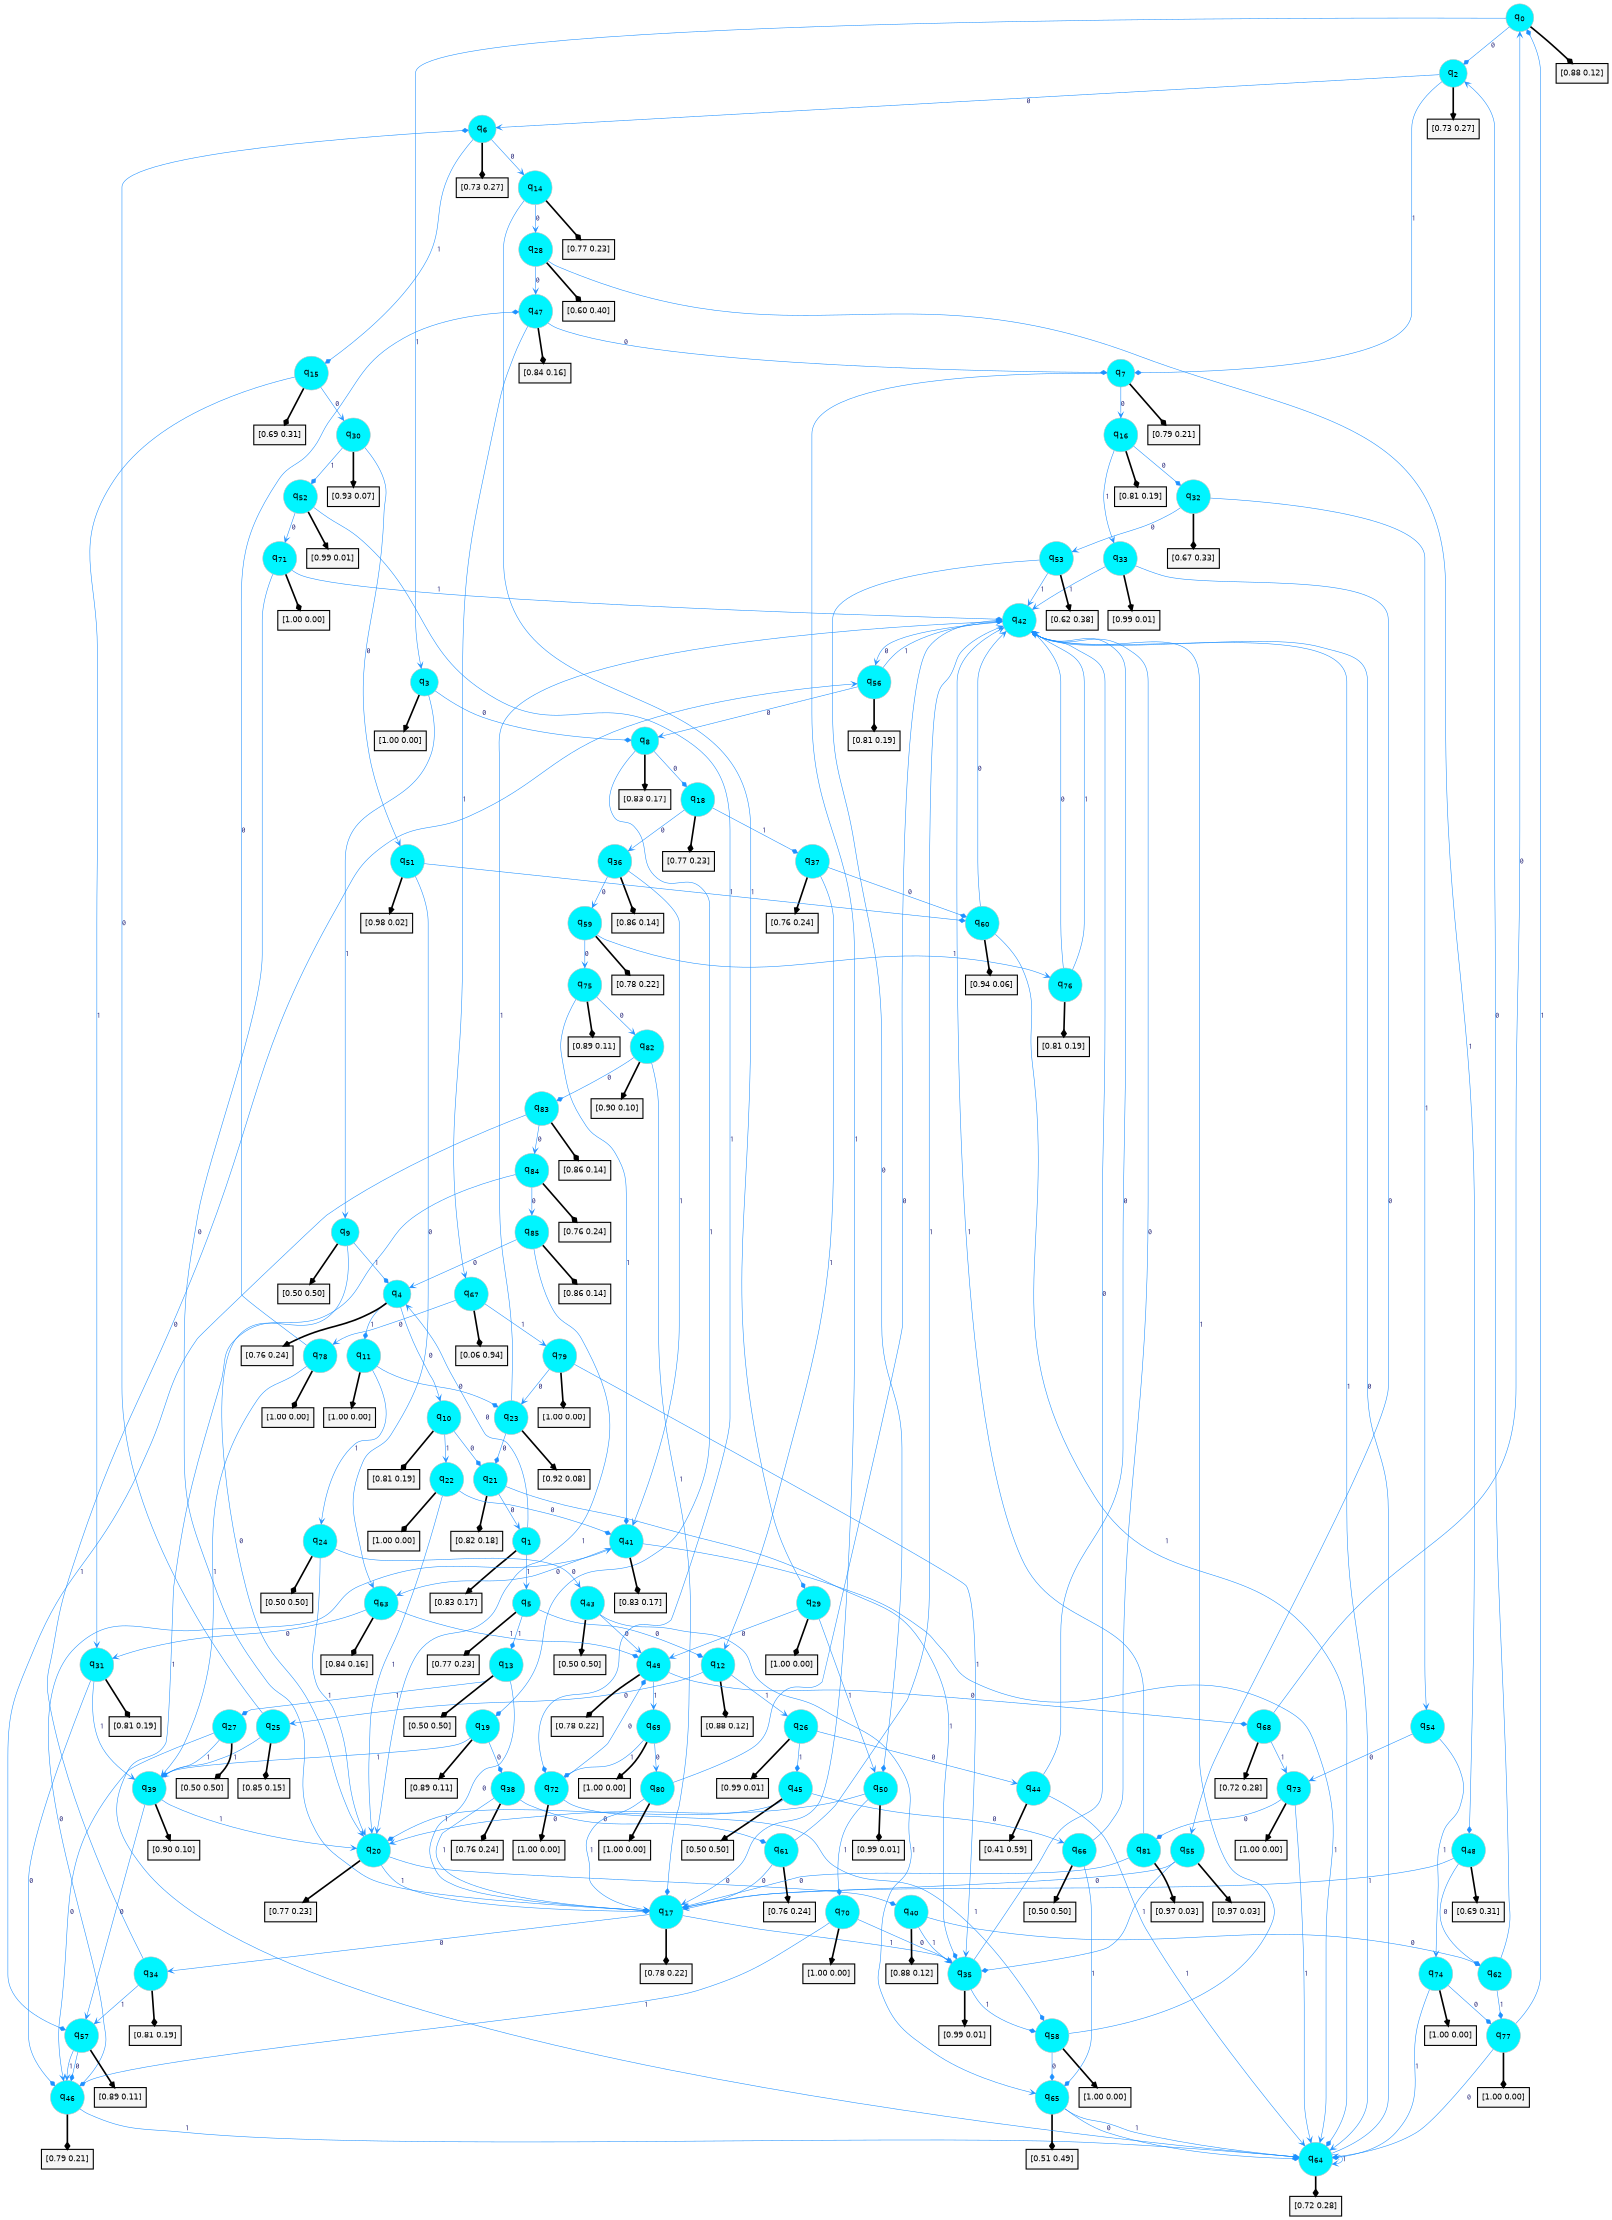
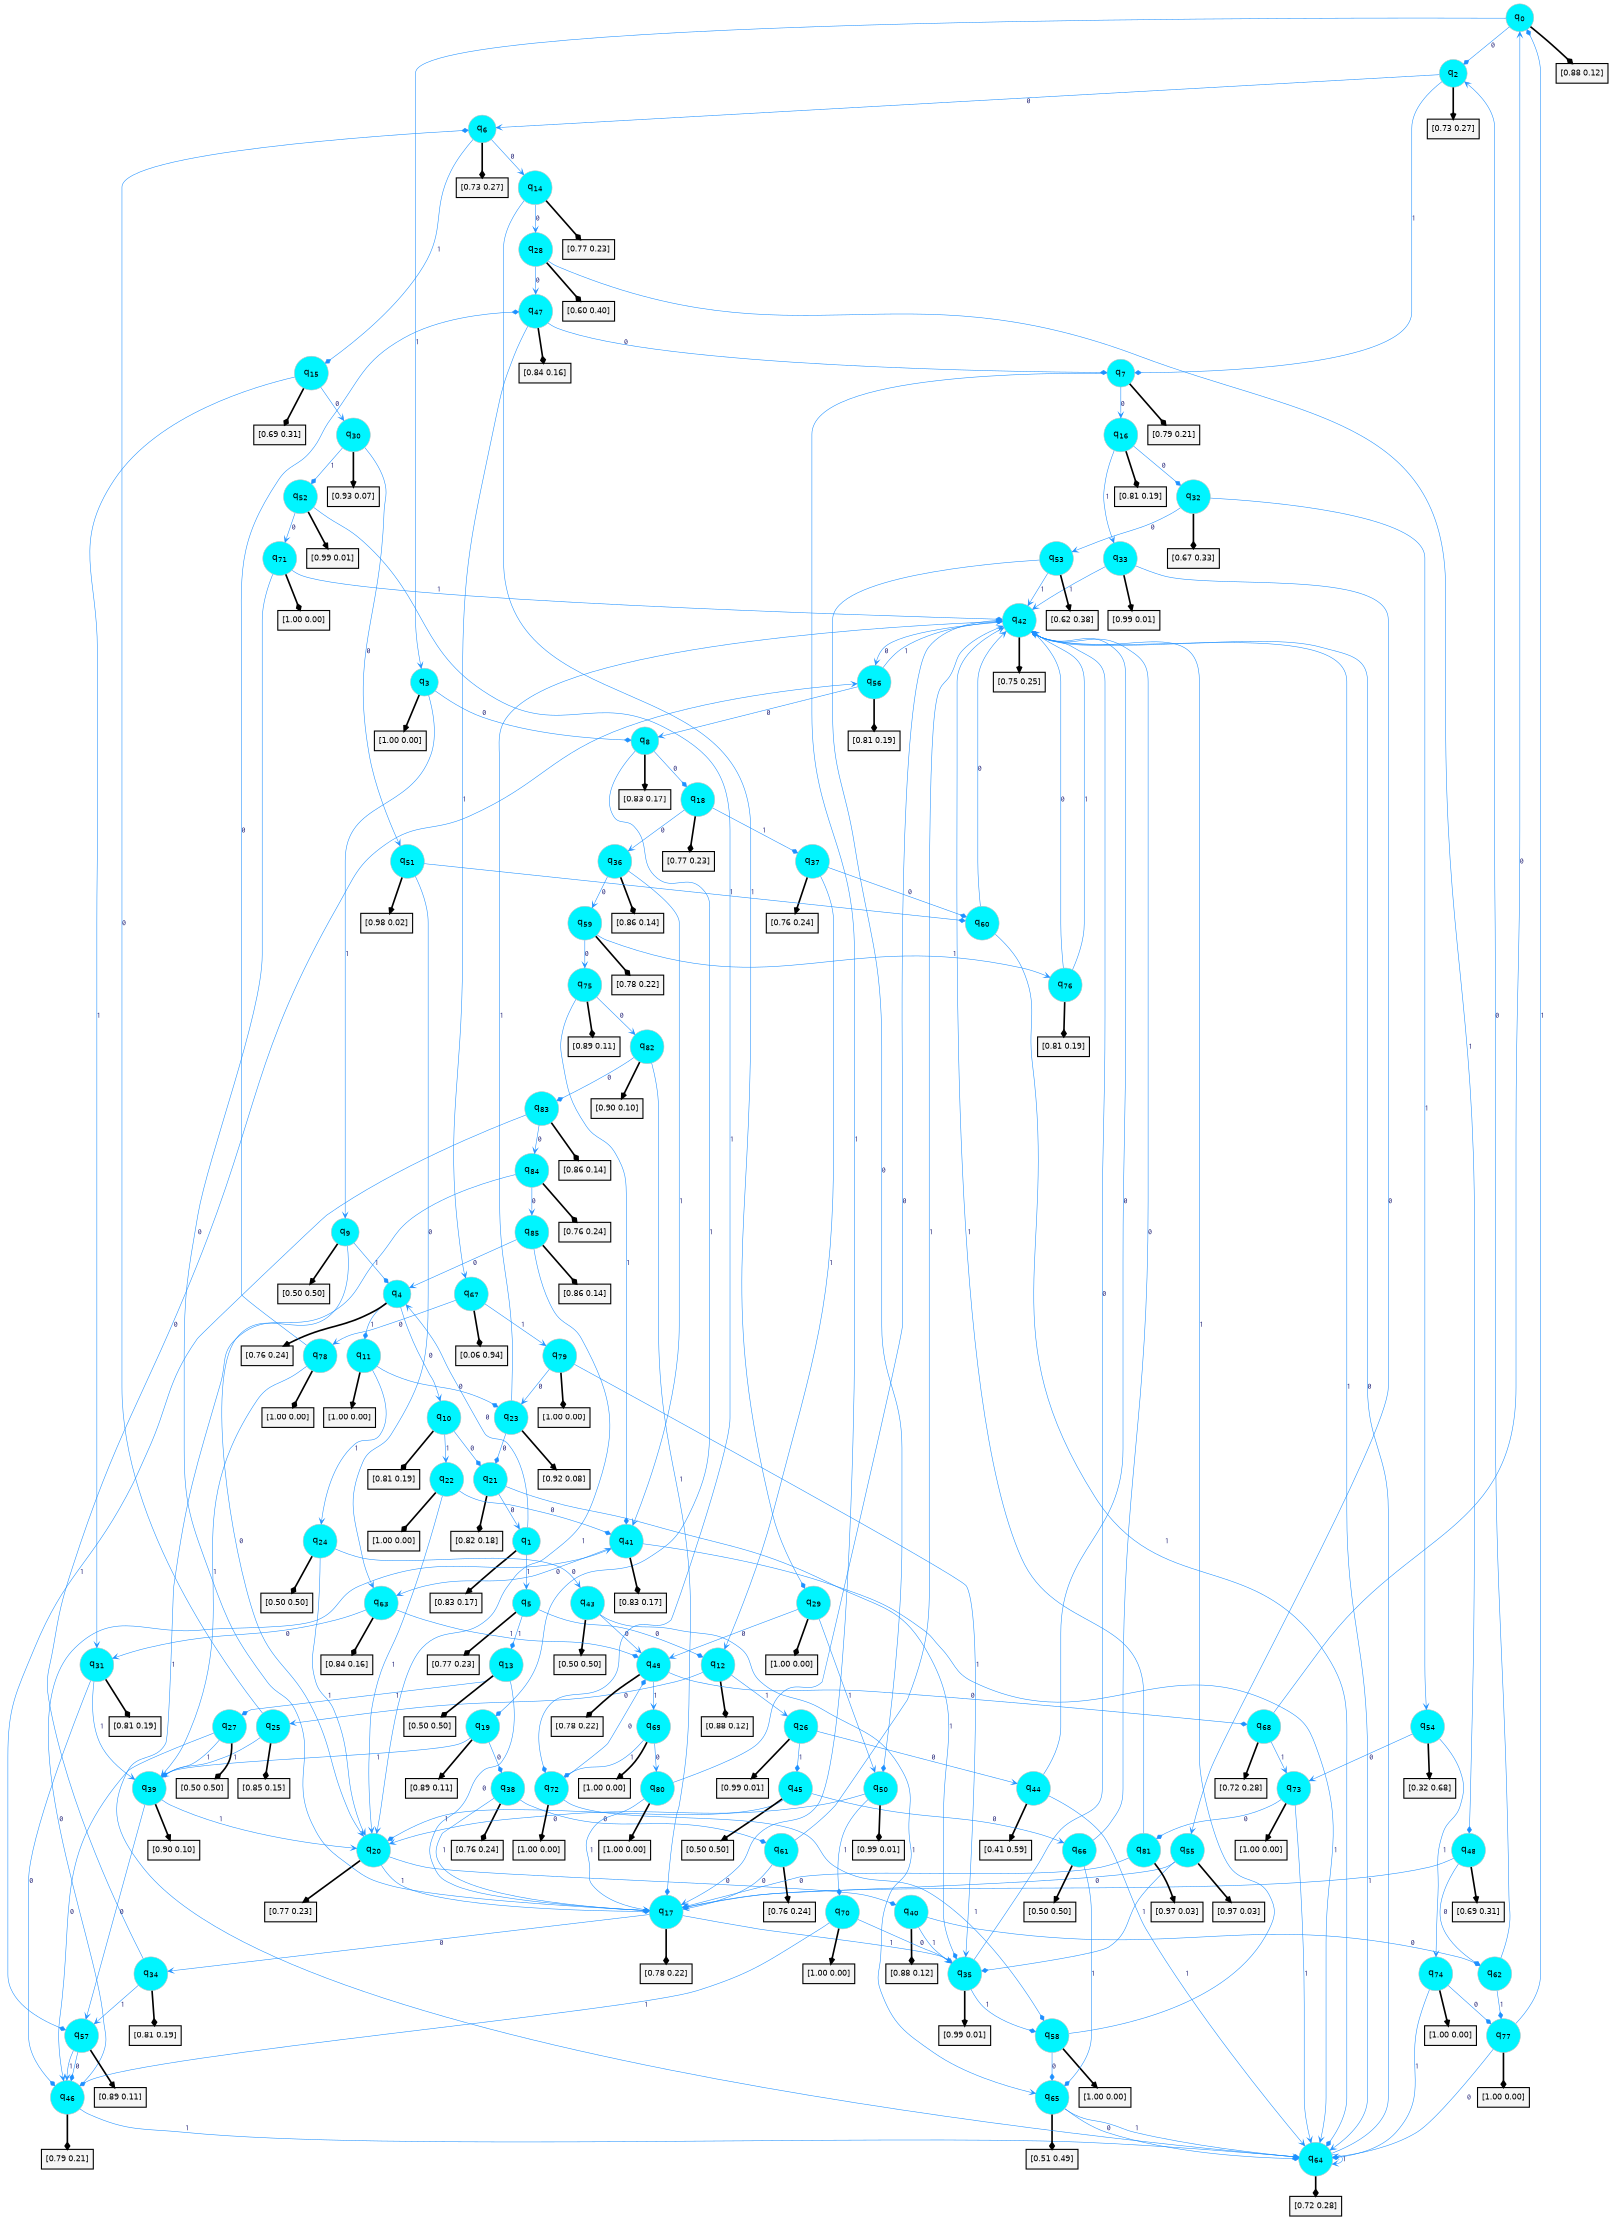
none -> (1019, 682)
(991, 985) -> none
none -> (1430, 1788)
